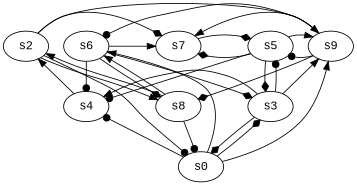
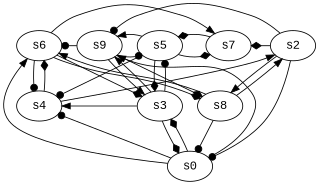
(174, 4) -> (199, 4)
(253, 14) -> (123, 75)
none -> (45, 81)
